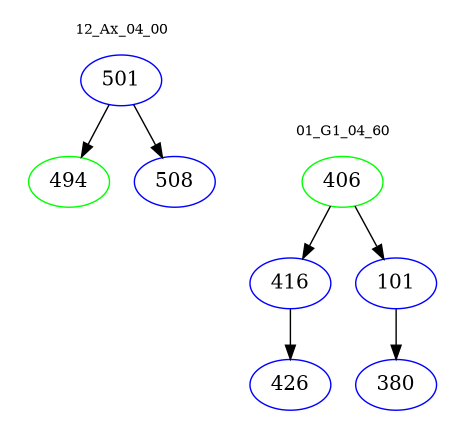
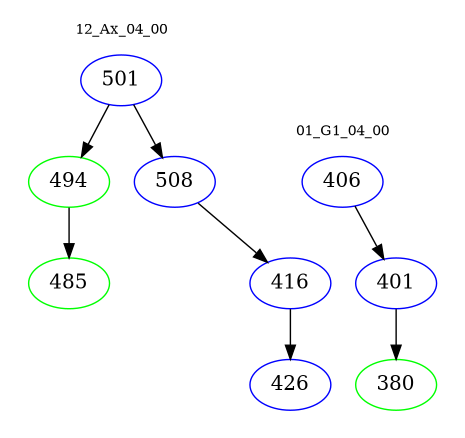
(343, 132) -> (343, 132)
(343, 182) -> (343, 182)
(320, 226) -> (217, 219)
none -> (69, 283)
(396, 283) -> (396, 283)
(396, 385) -> (396, 385)
